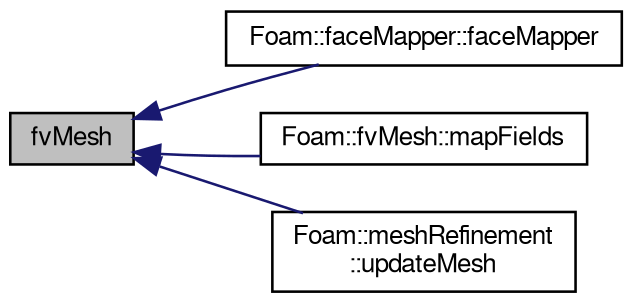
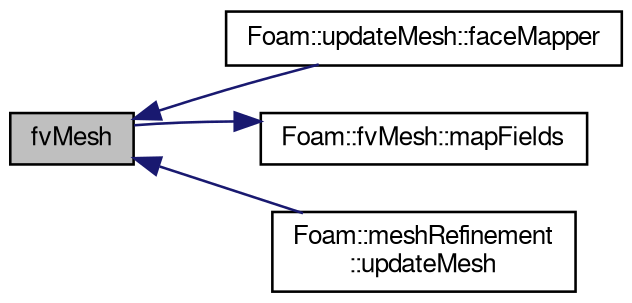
(424, 39) -> (424, 39)
(210, 156) -> (184, 123)
